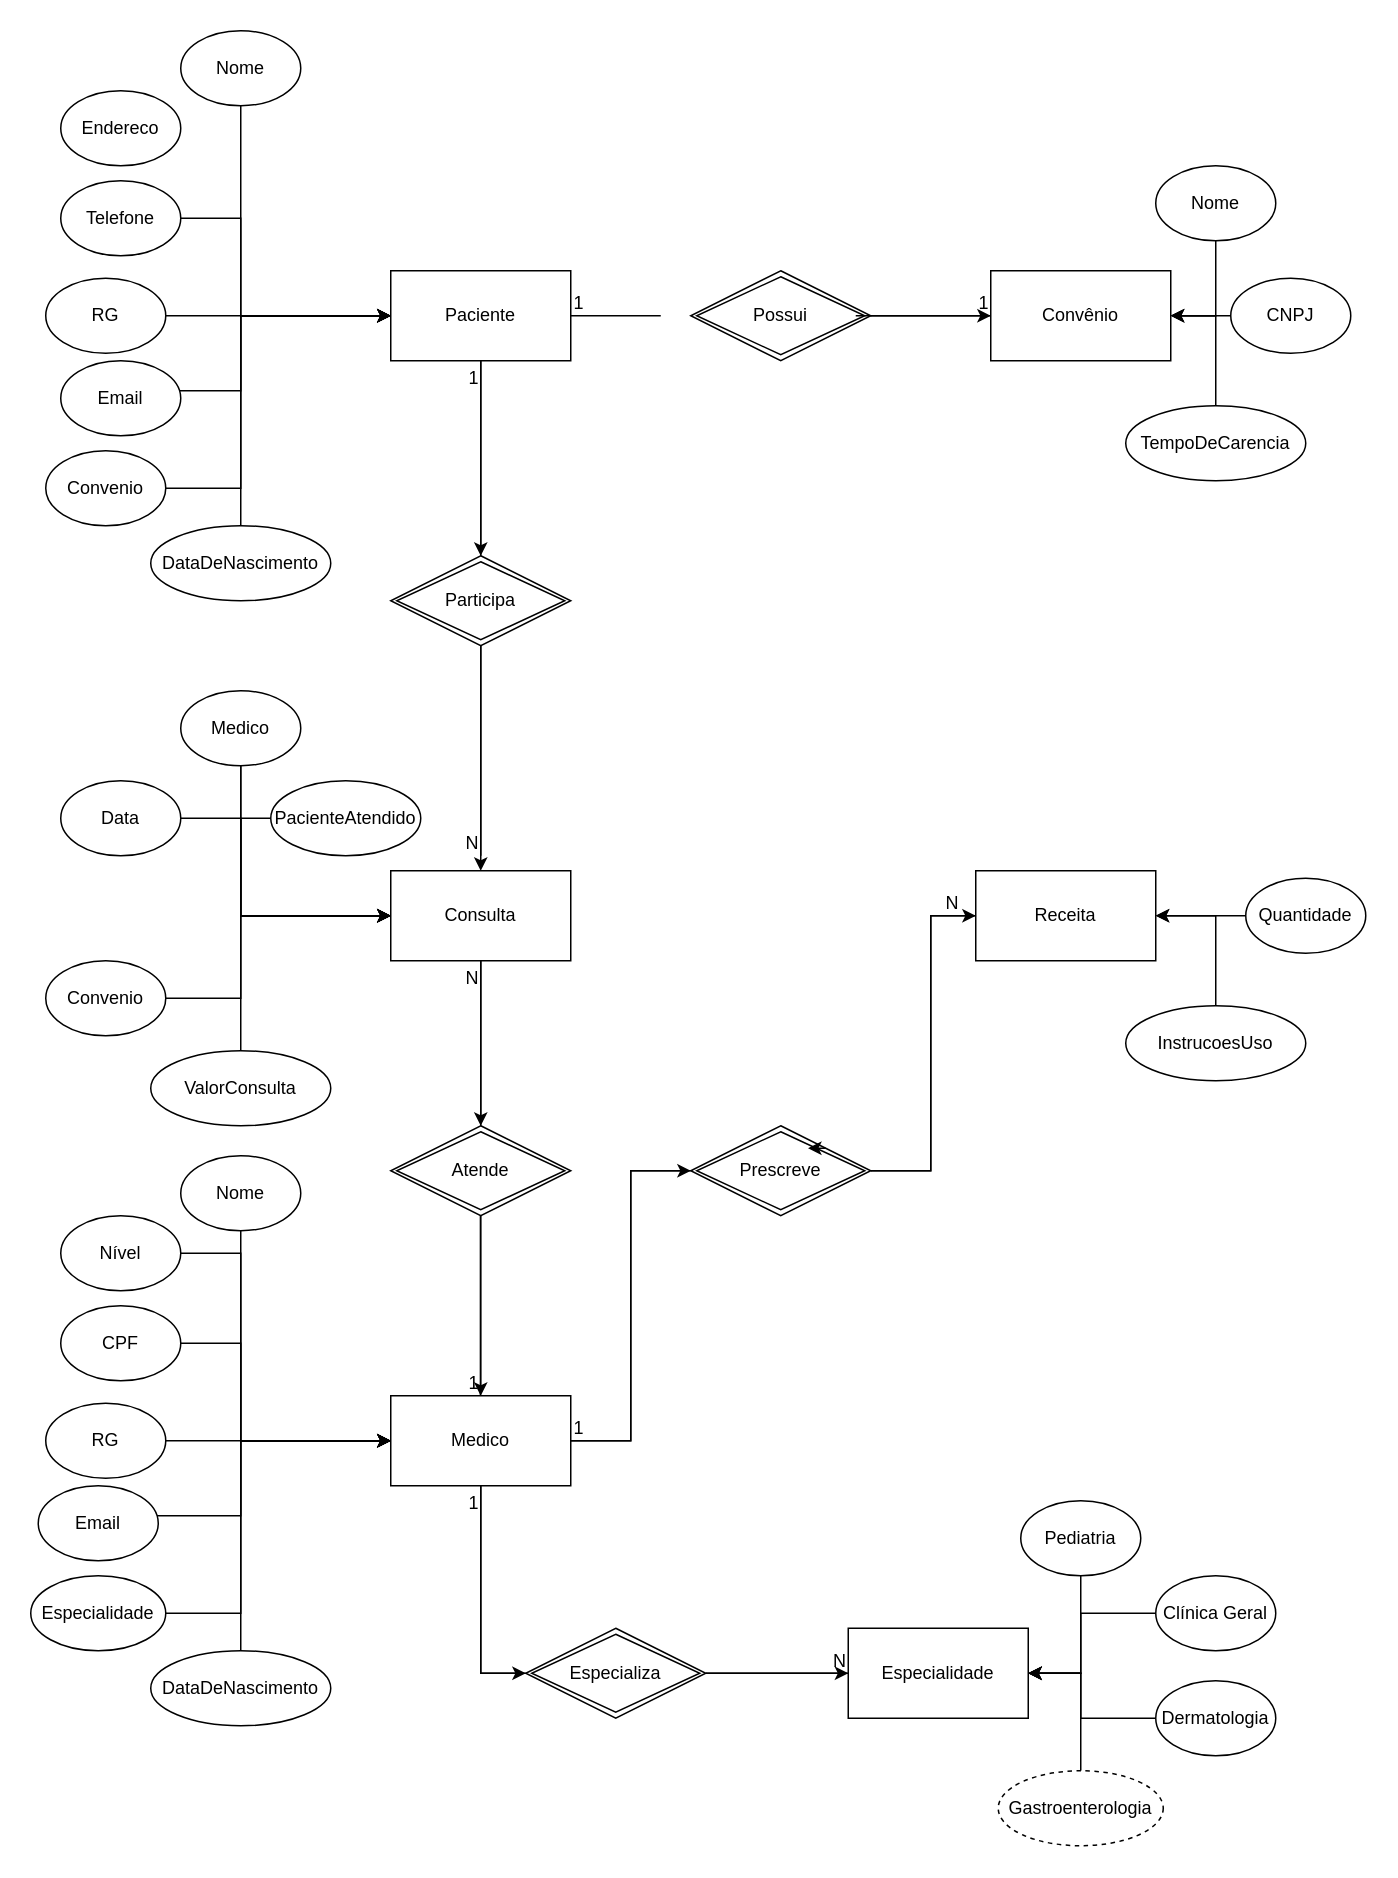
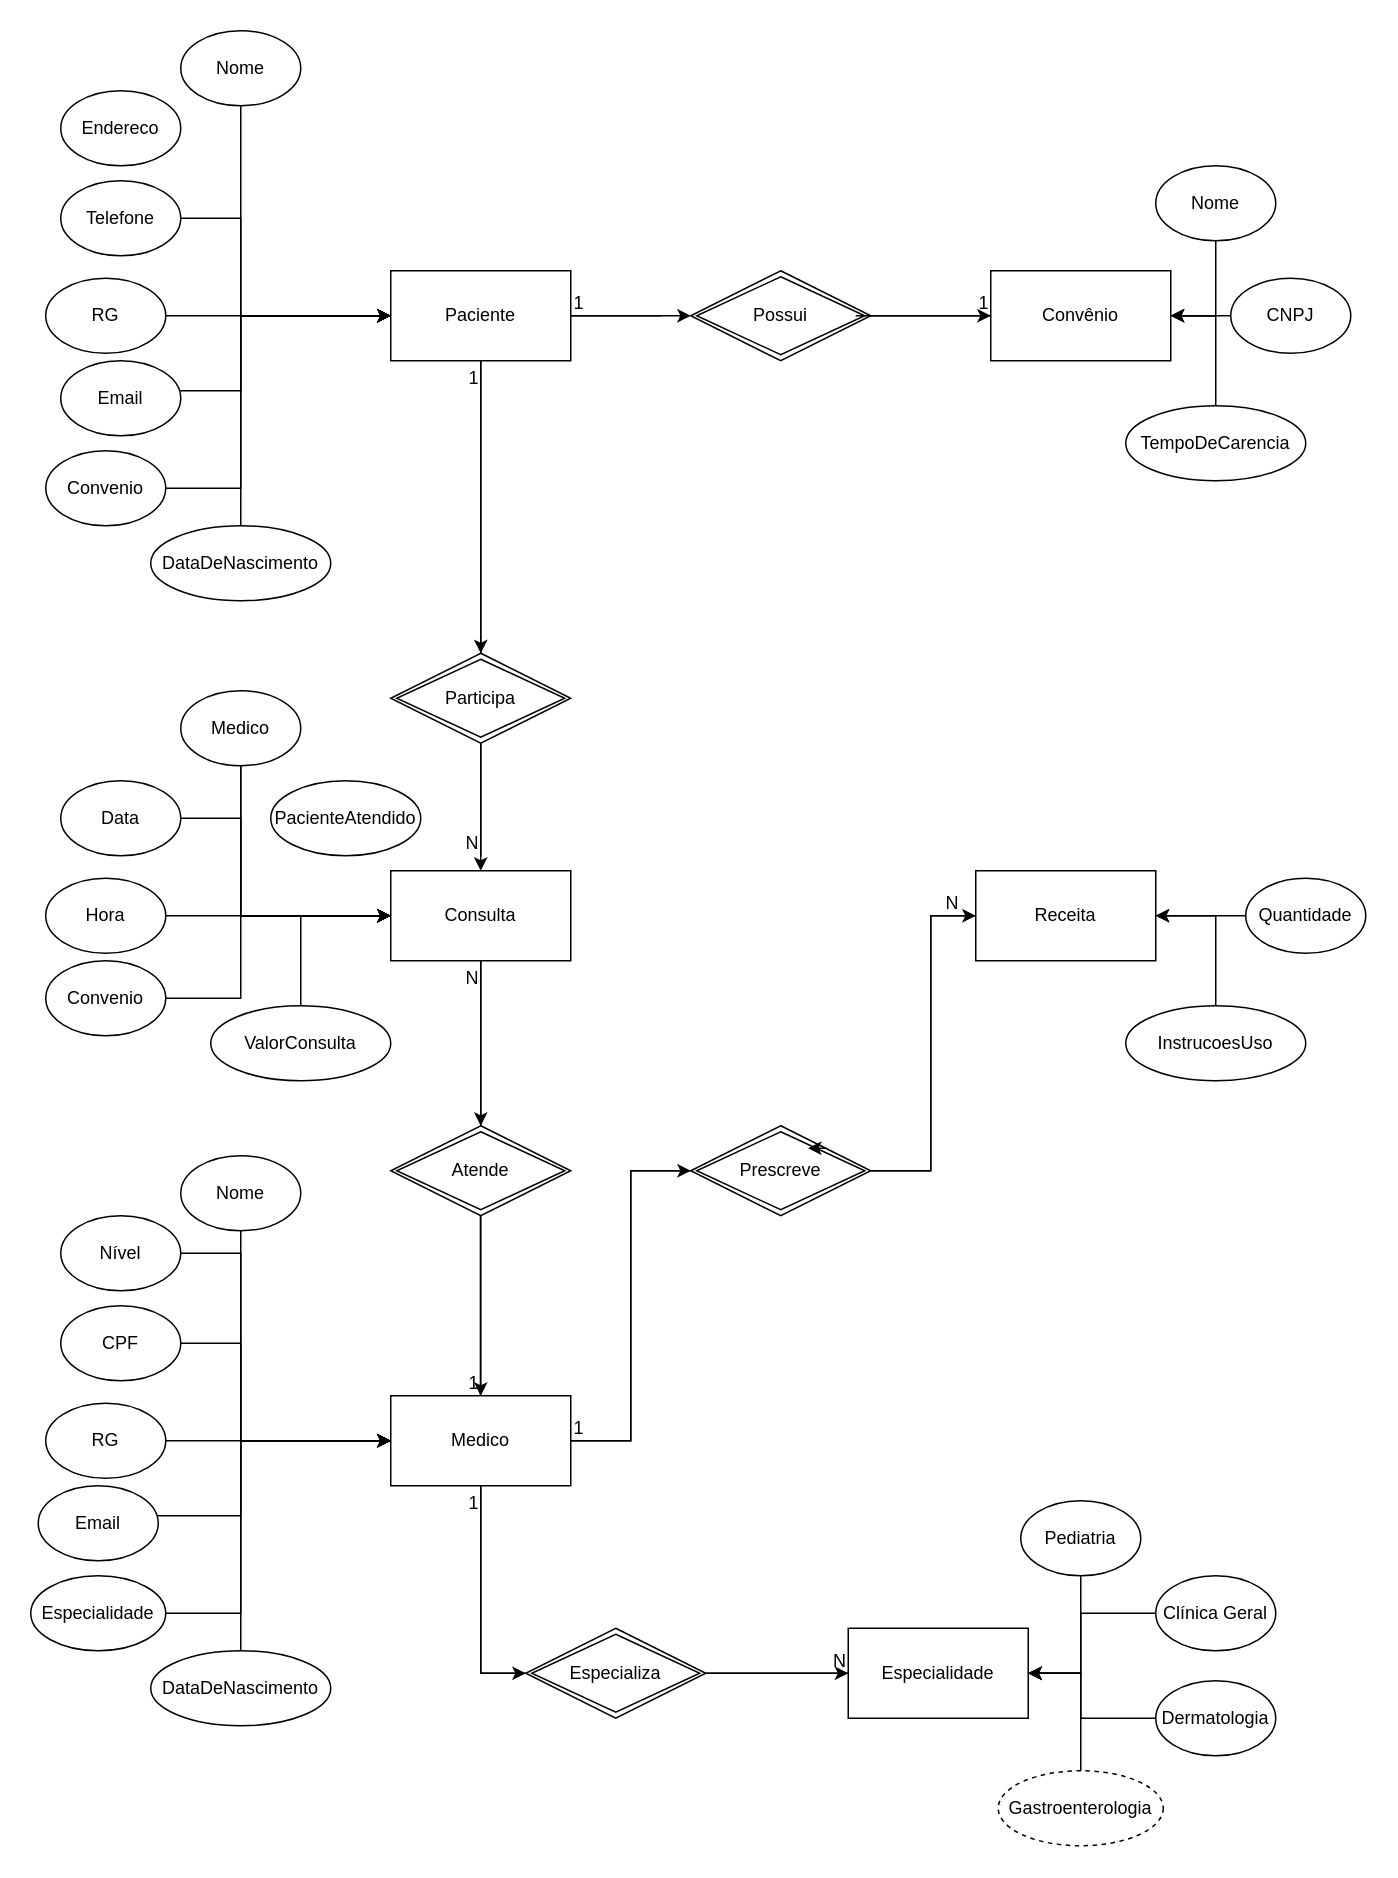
none -> (671, 316)
(481, 601) -> (481, 698)
(257, 818) -> none
none -> (106, 916)
none -> (201, 916)
(241, 1088) -> (301, 1043)
